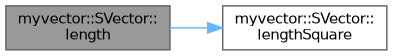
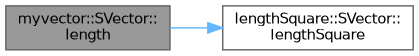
(305, 28) -> (318, 28)
